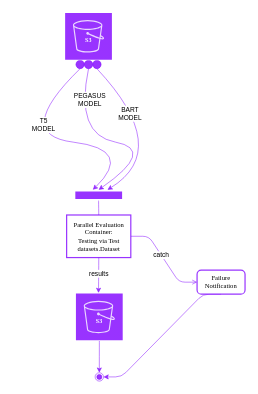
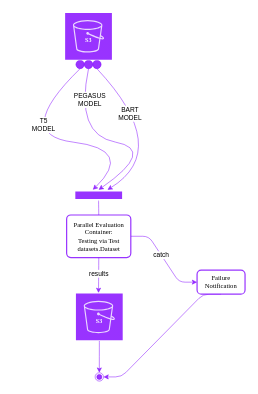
(99, 236) -> (99, 236)
(193, 282) -> (191, 282)
